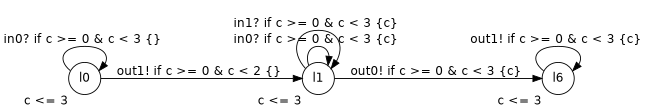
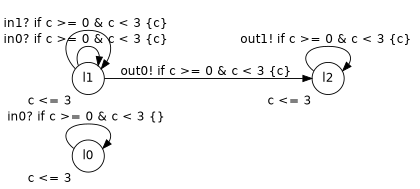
(197, 78) -> none
(558, 78) -> (328, 78)
